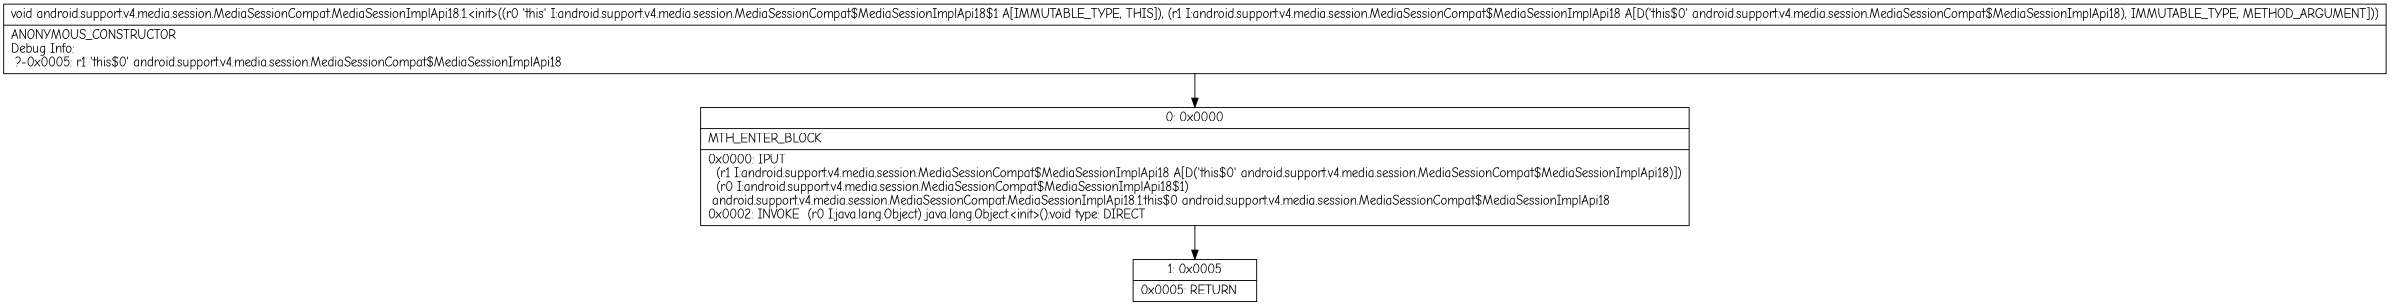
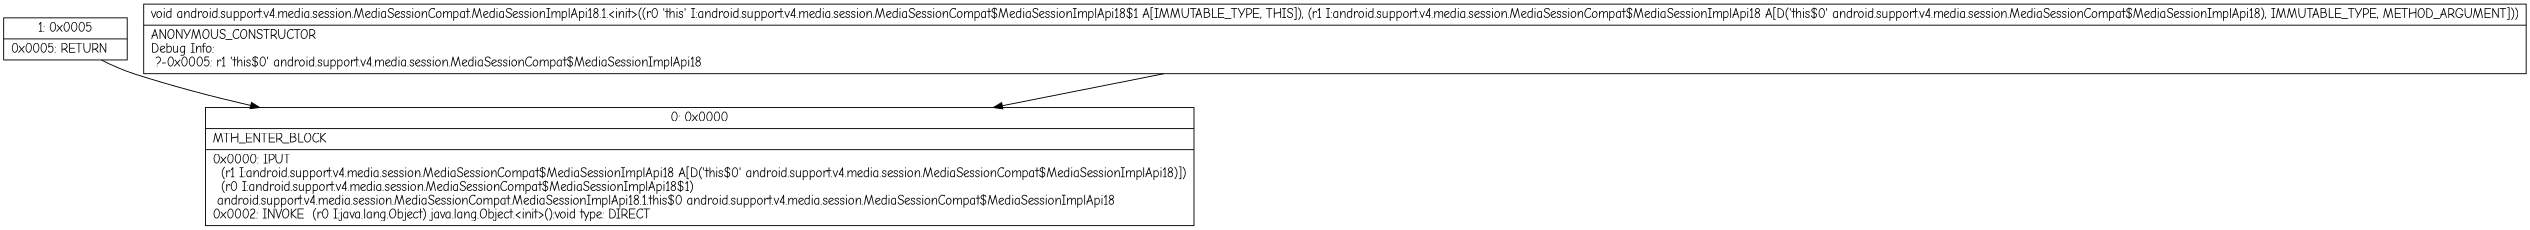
(1195, 238) -> (175, 86)
